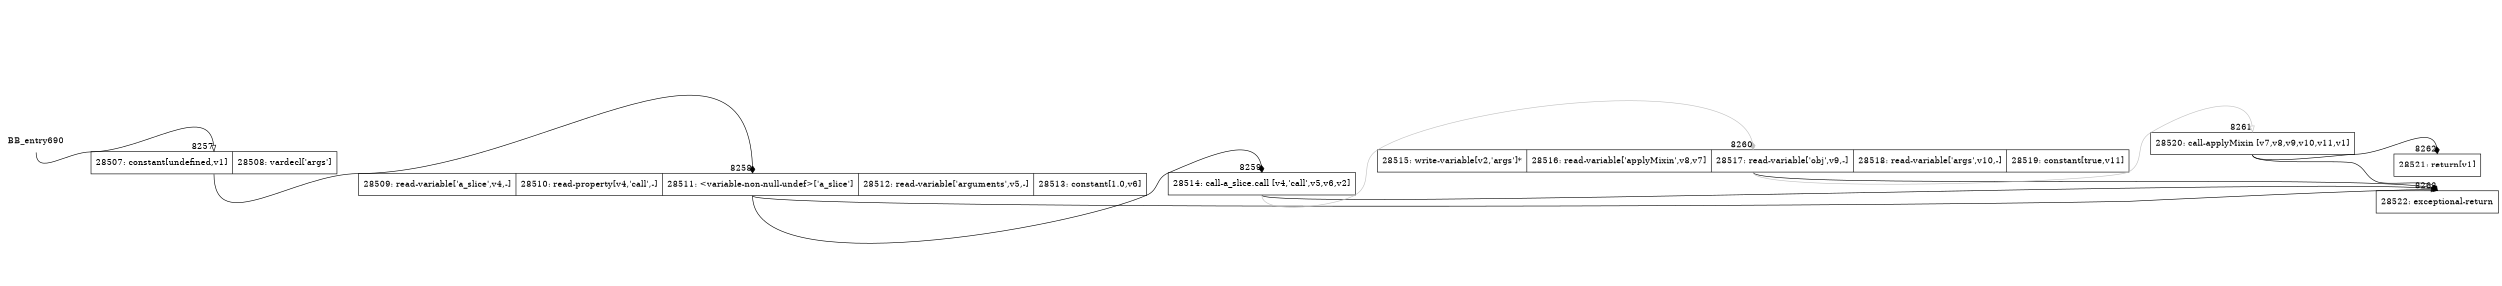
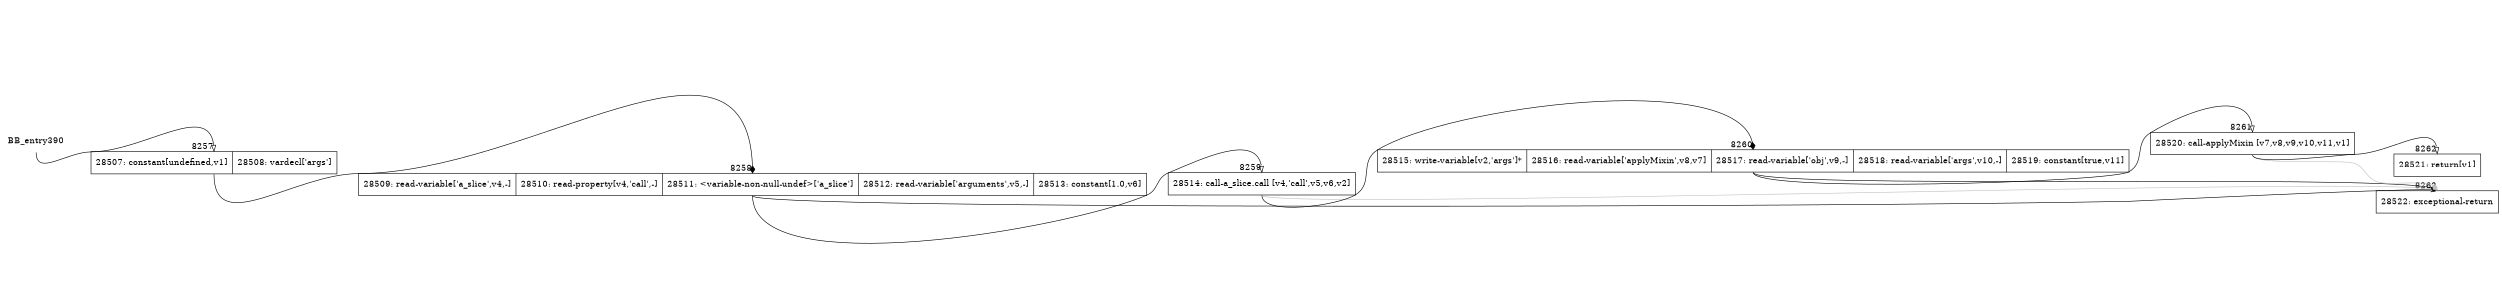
(1493, 115) -> (1493, 115)
(36, 141) -> (36, 141)
(2347, 155) -> (2347, 155)
(2345, 162) -> (2345, 162)
(2090, 177) -> (2090, 177)
(1847, 193) -> (1847, 193)
(1010, 229) -> (1010, 229)
